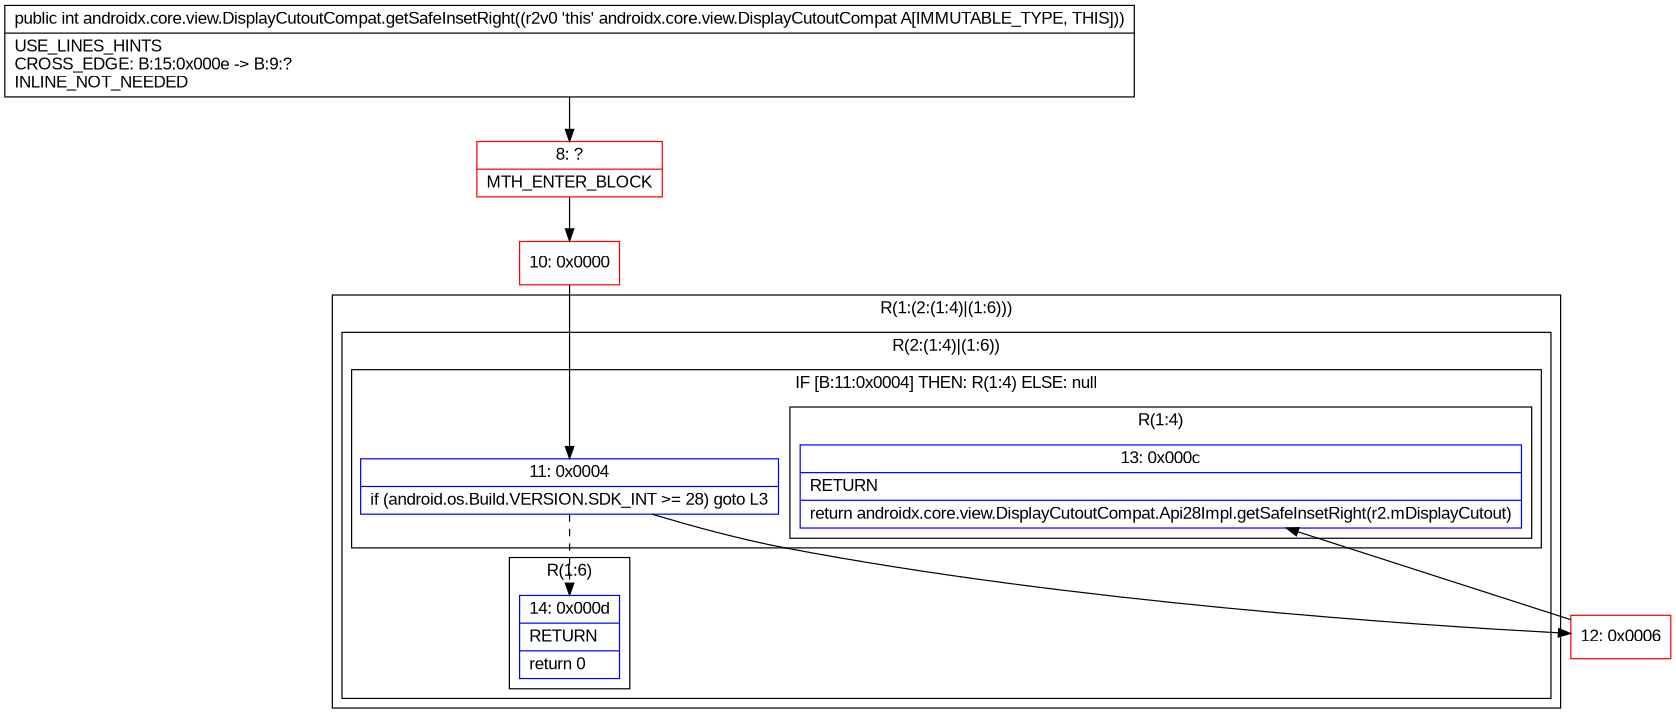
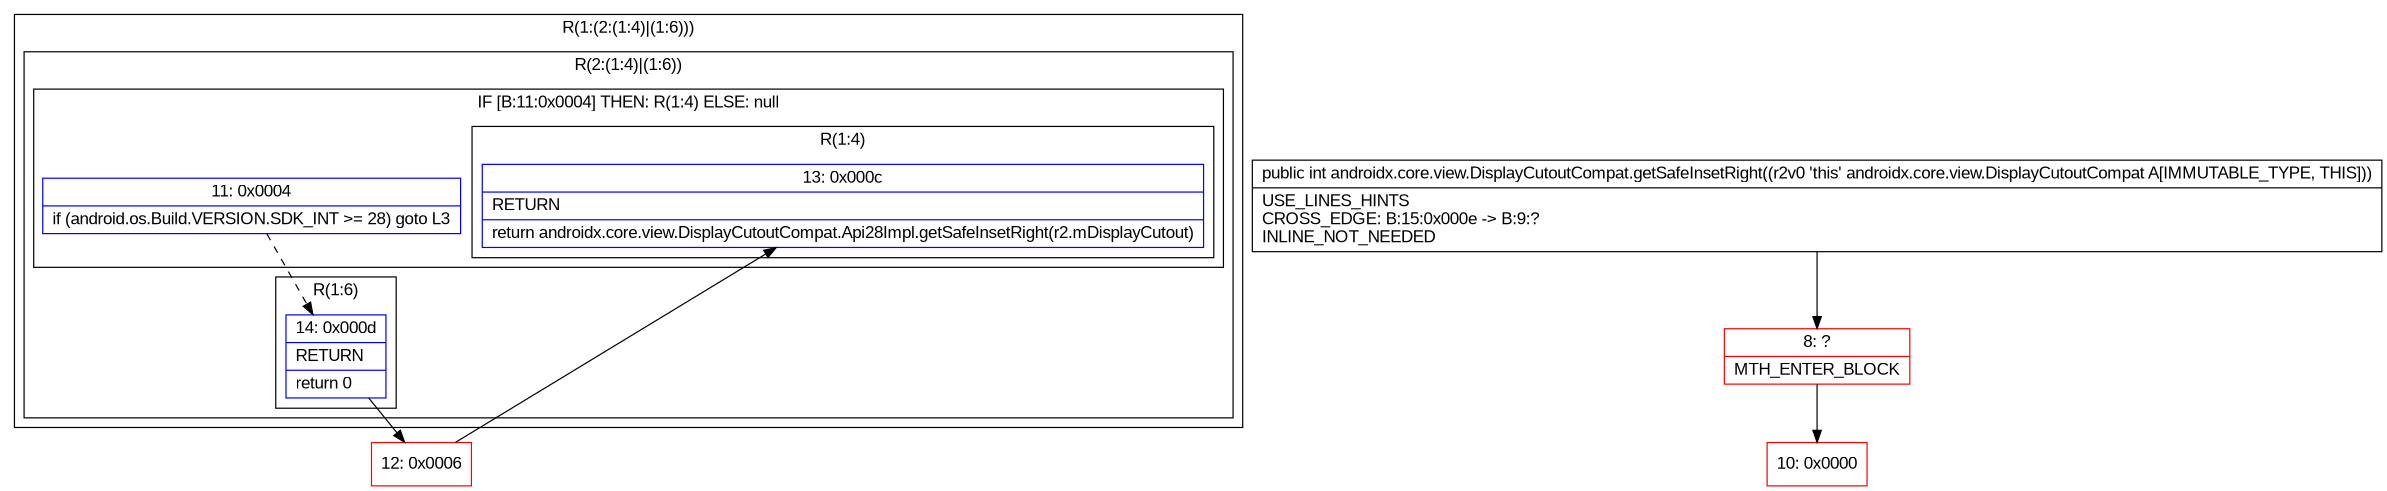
(570, 362) -> none
(1102, 595) -> (383, 415)
